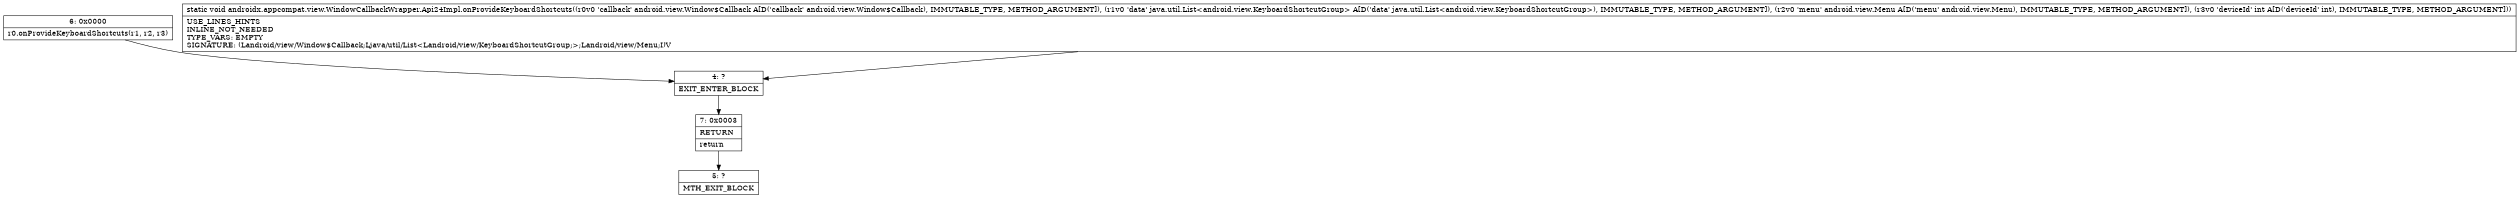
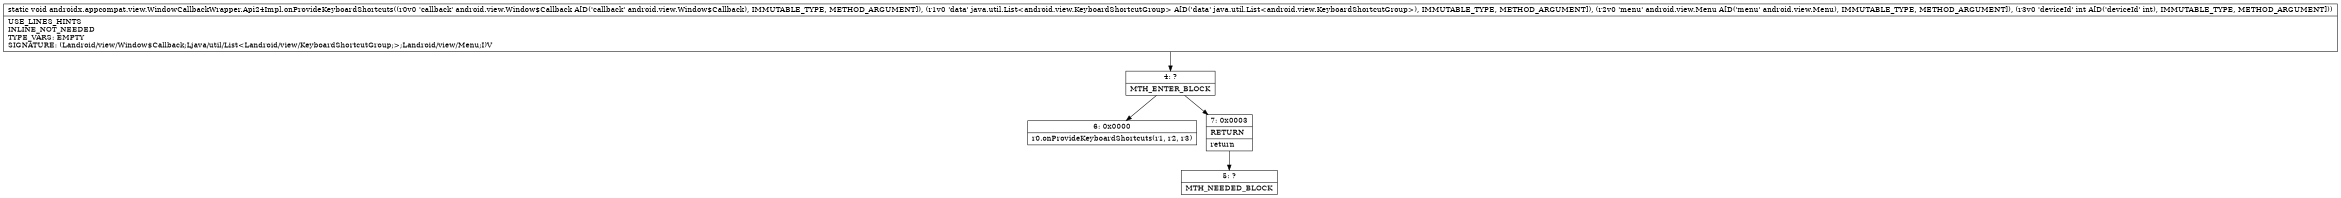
(396, 70) -> (1144, 106)
(719, 89) -> (1170, 89)
(719, 188) -> (1229, 188)
